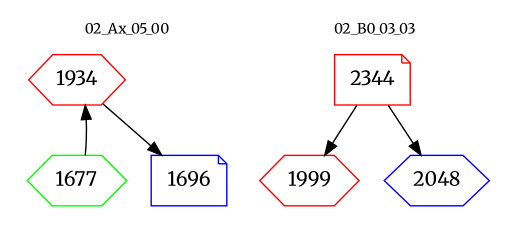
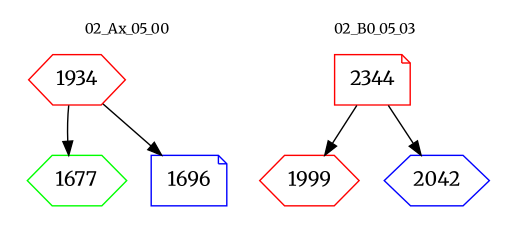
(375, 30) -> (375, 30)
(86, 137) -> (68, 123)
(437, 181) -> (437, 181)
